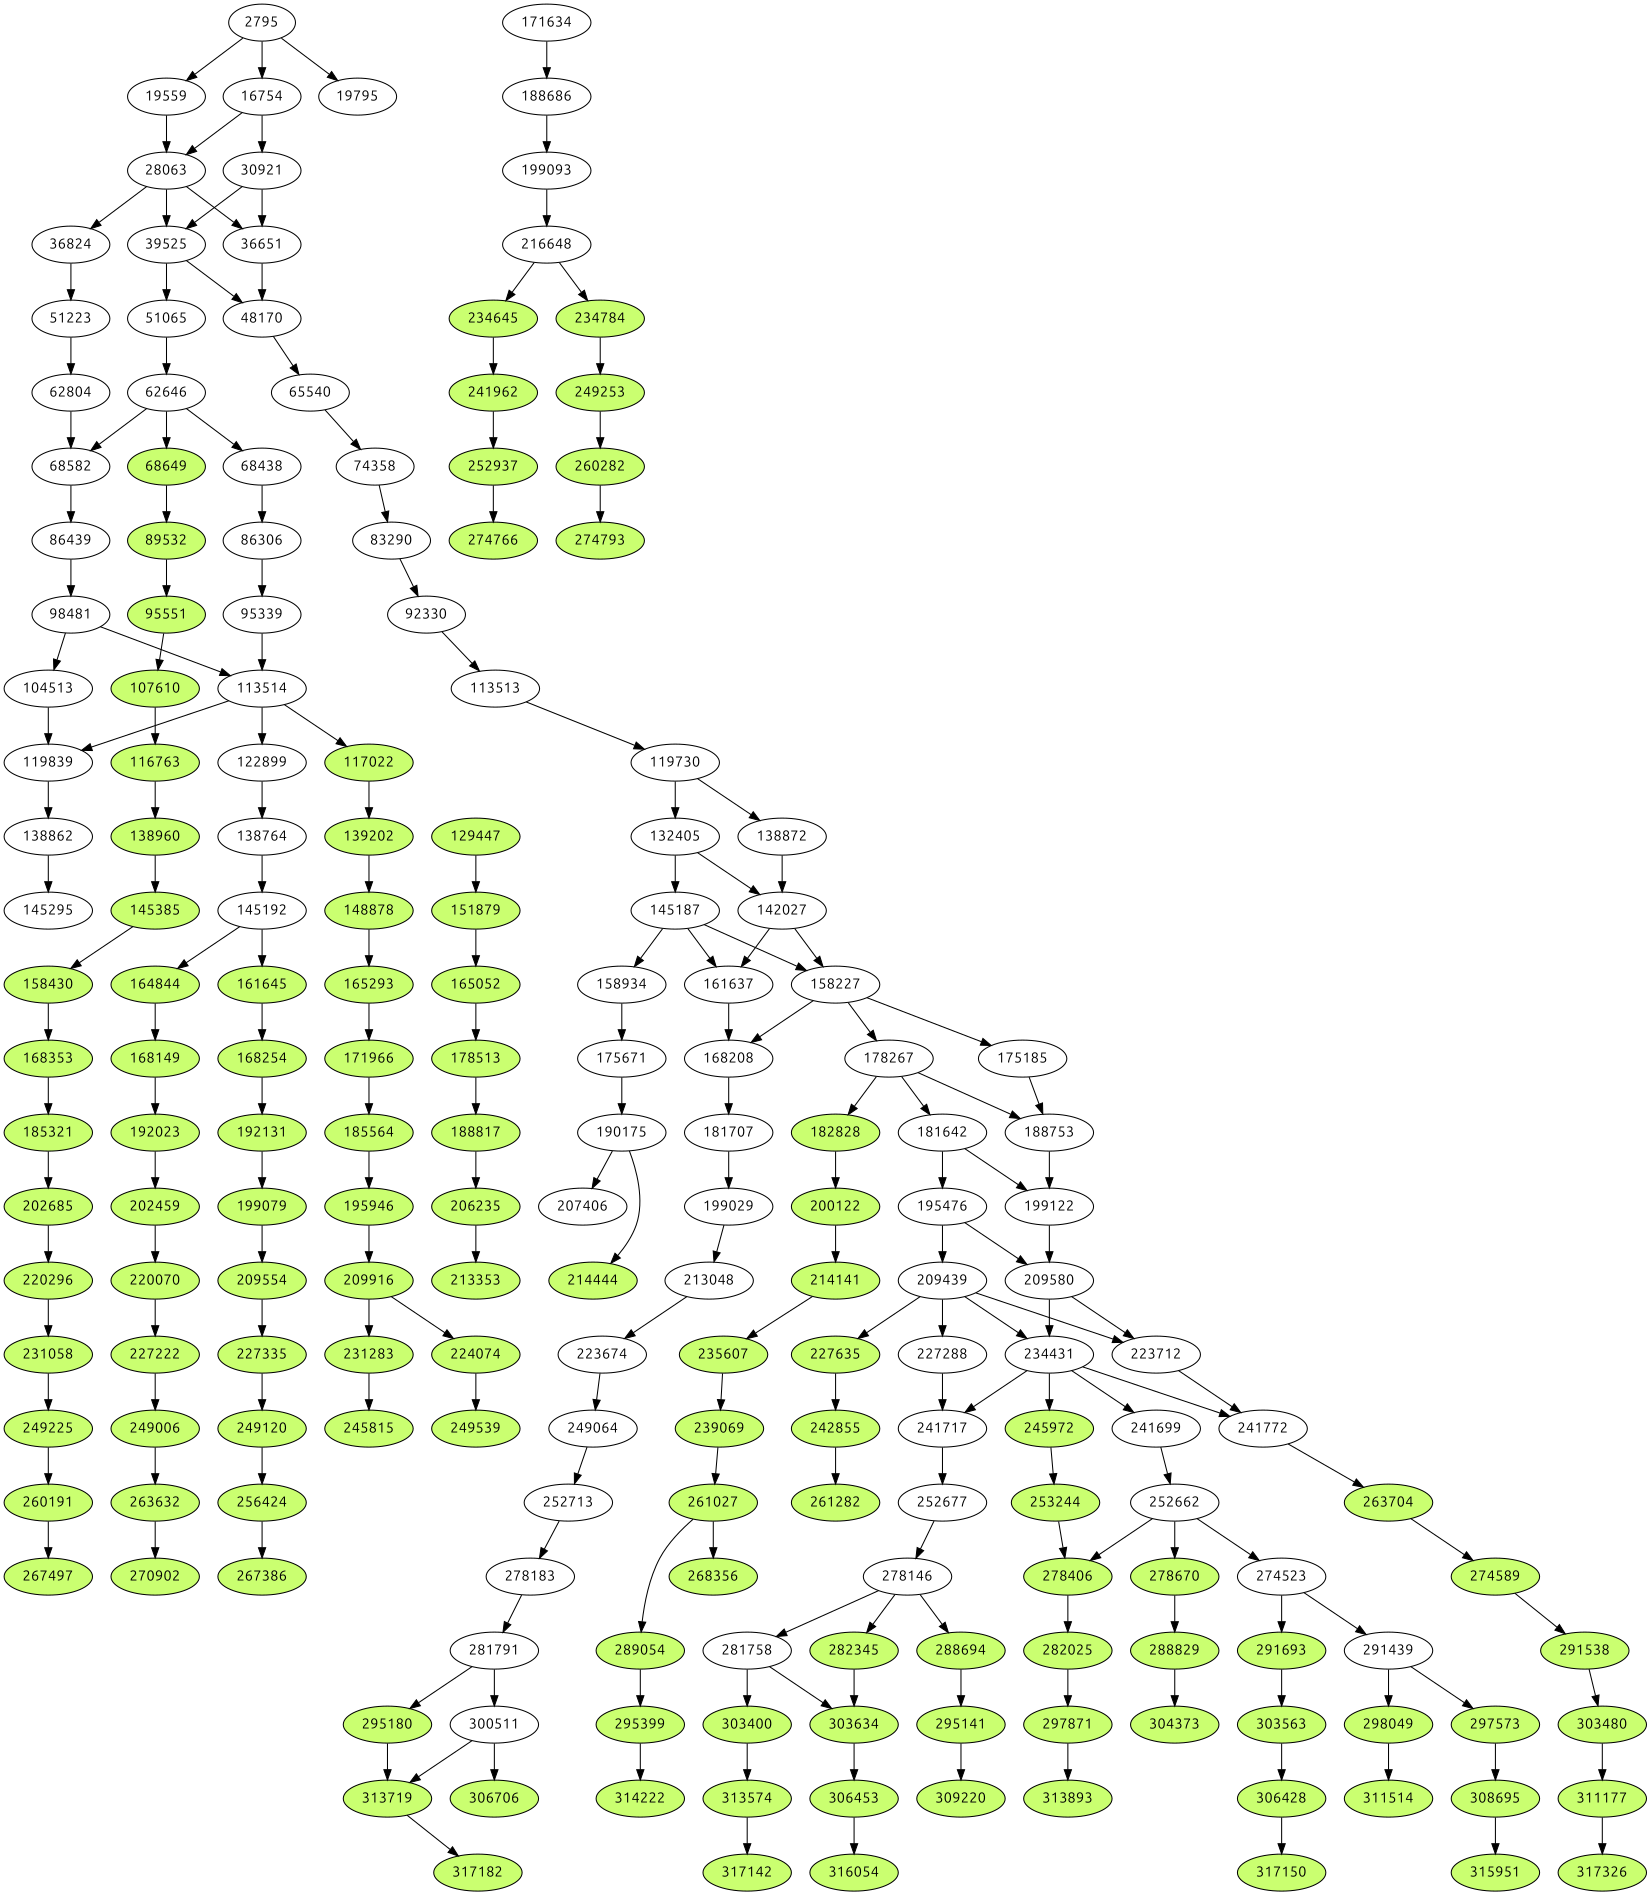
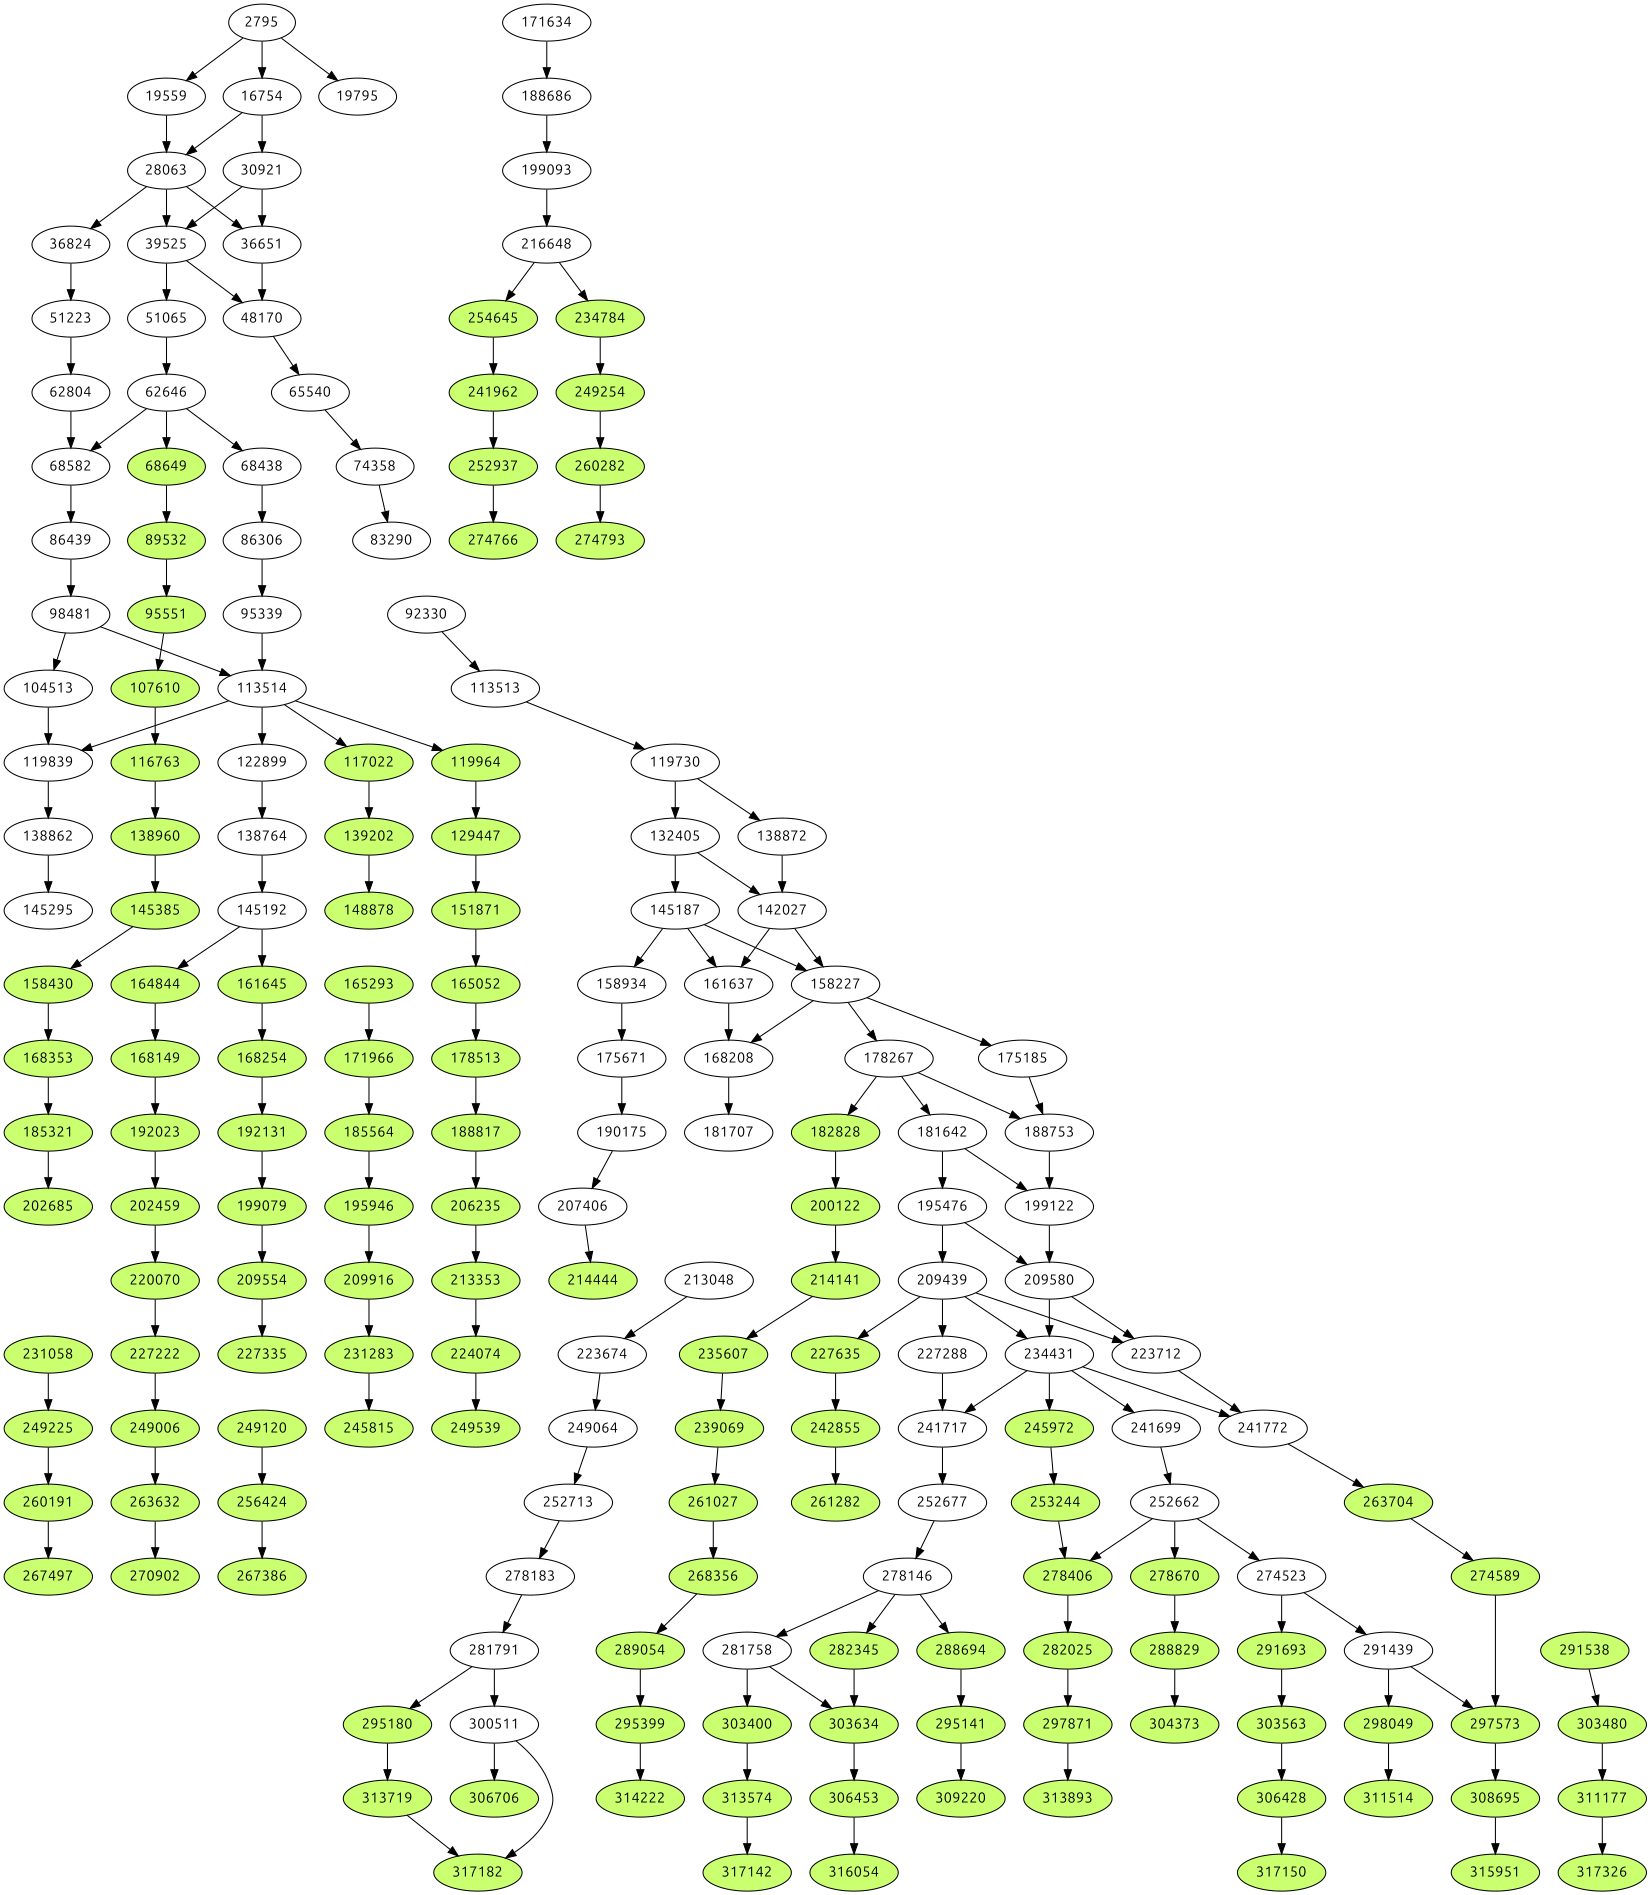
(493, 319) -> (493, 319)
(600, 393) -> (600, 393)
(407, 573) -> none
none -> (476, 763)
(476, 911) -> (476, 911)
(369, 943) -> none
(640, 1205) -> (587, 1239)
(729, 1207) -> none
(48, 1281) -> none
(418, 1315) -> (476, 1313)
(262, 1387) -> none
(657, 1565) -> (680, 1610)
(1536, 1610) -> (1495, 1645)
(445, 1759) -> (553, 1798)
